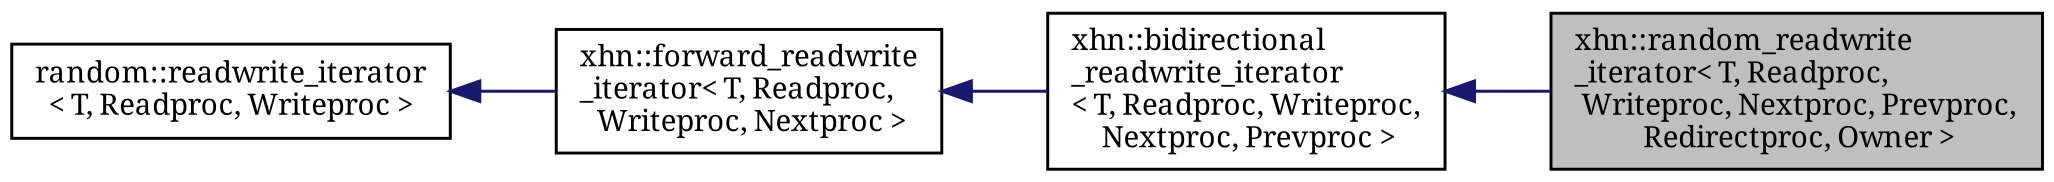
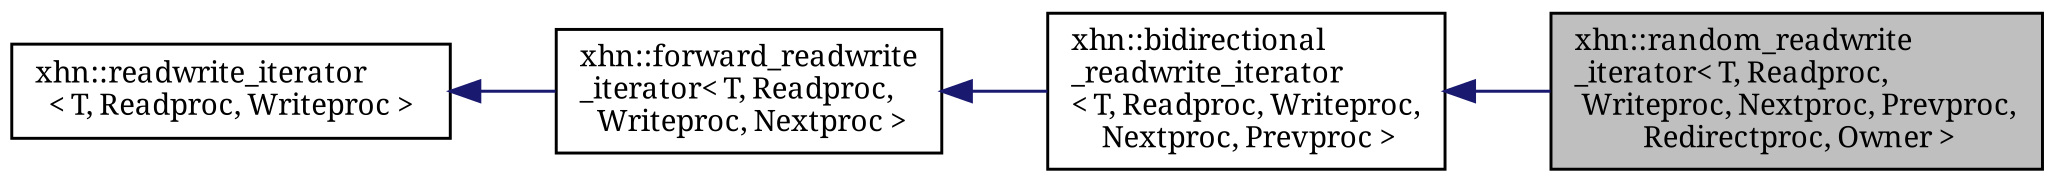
(231, 91) -> (231, 91)
